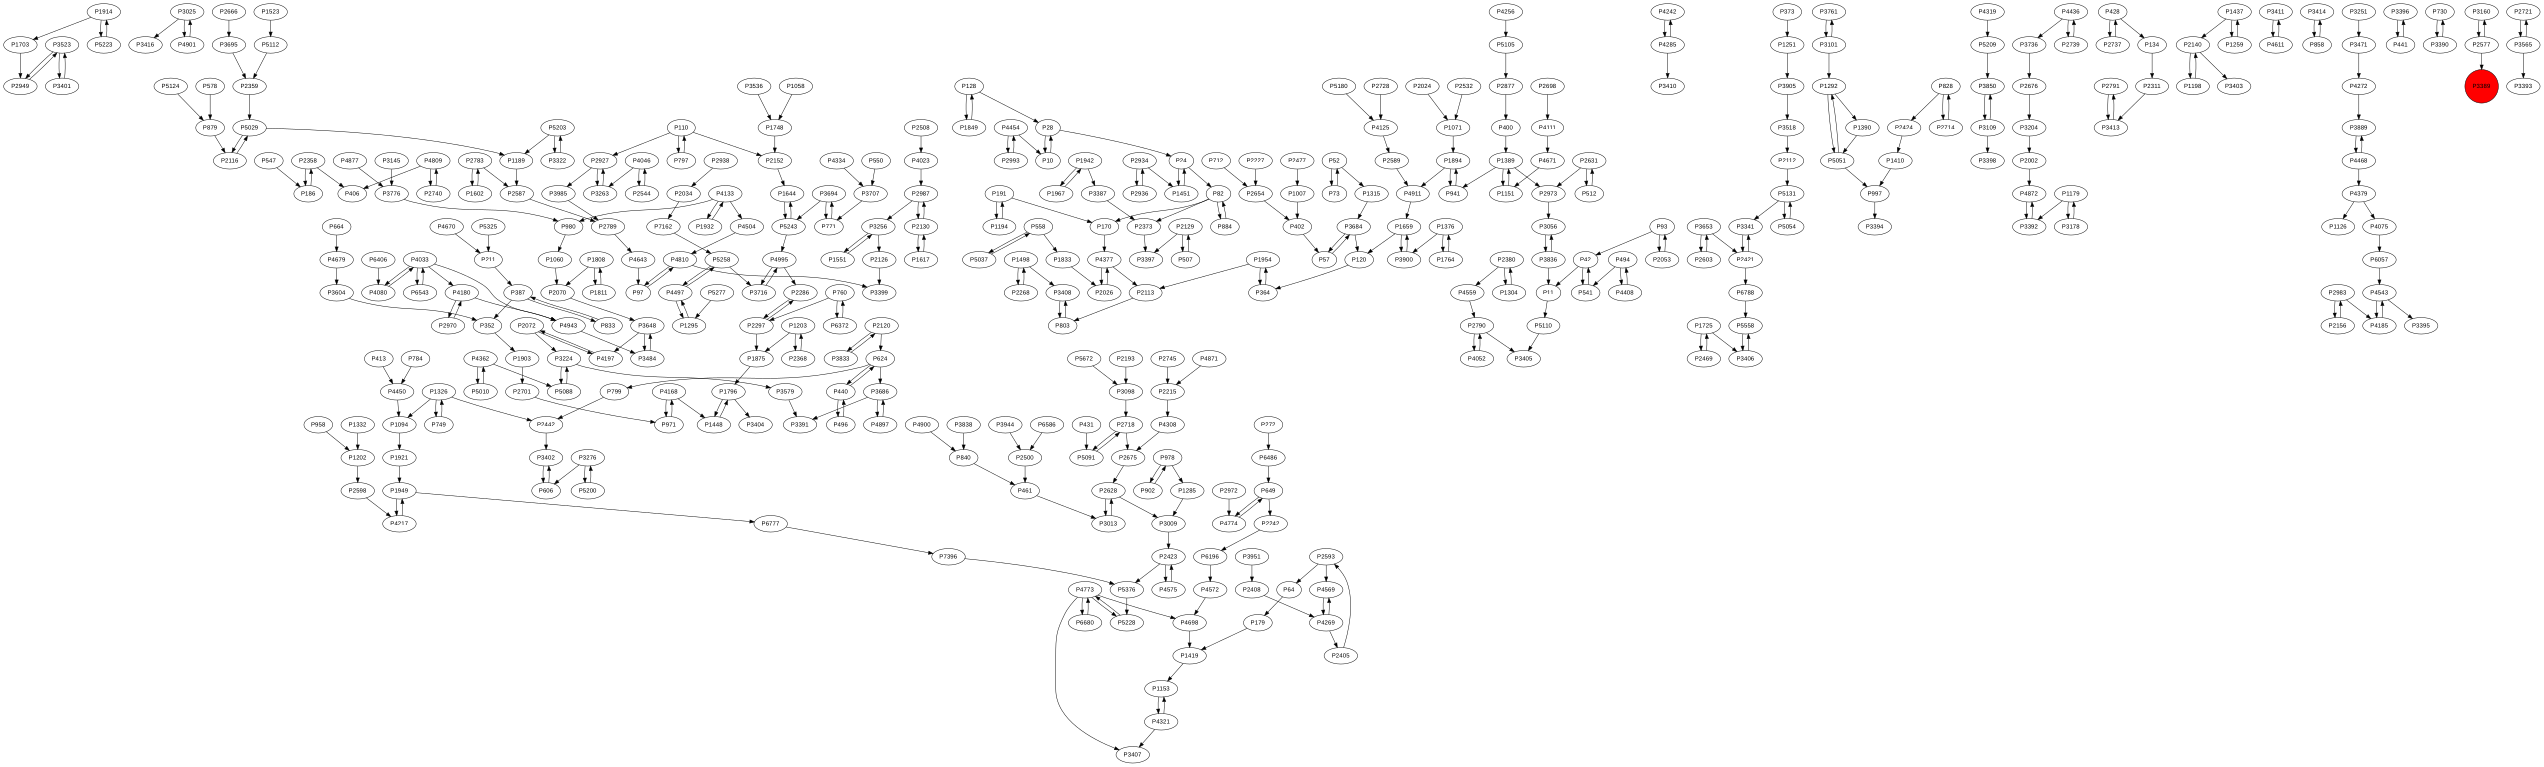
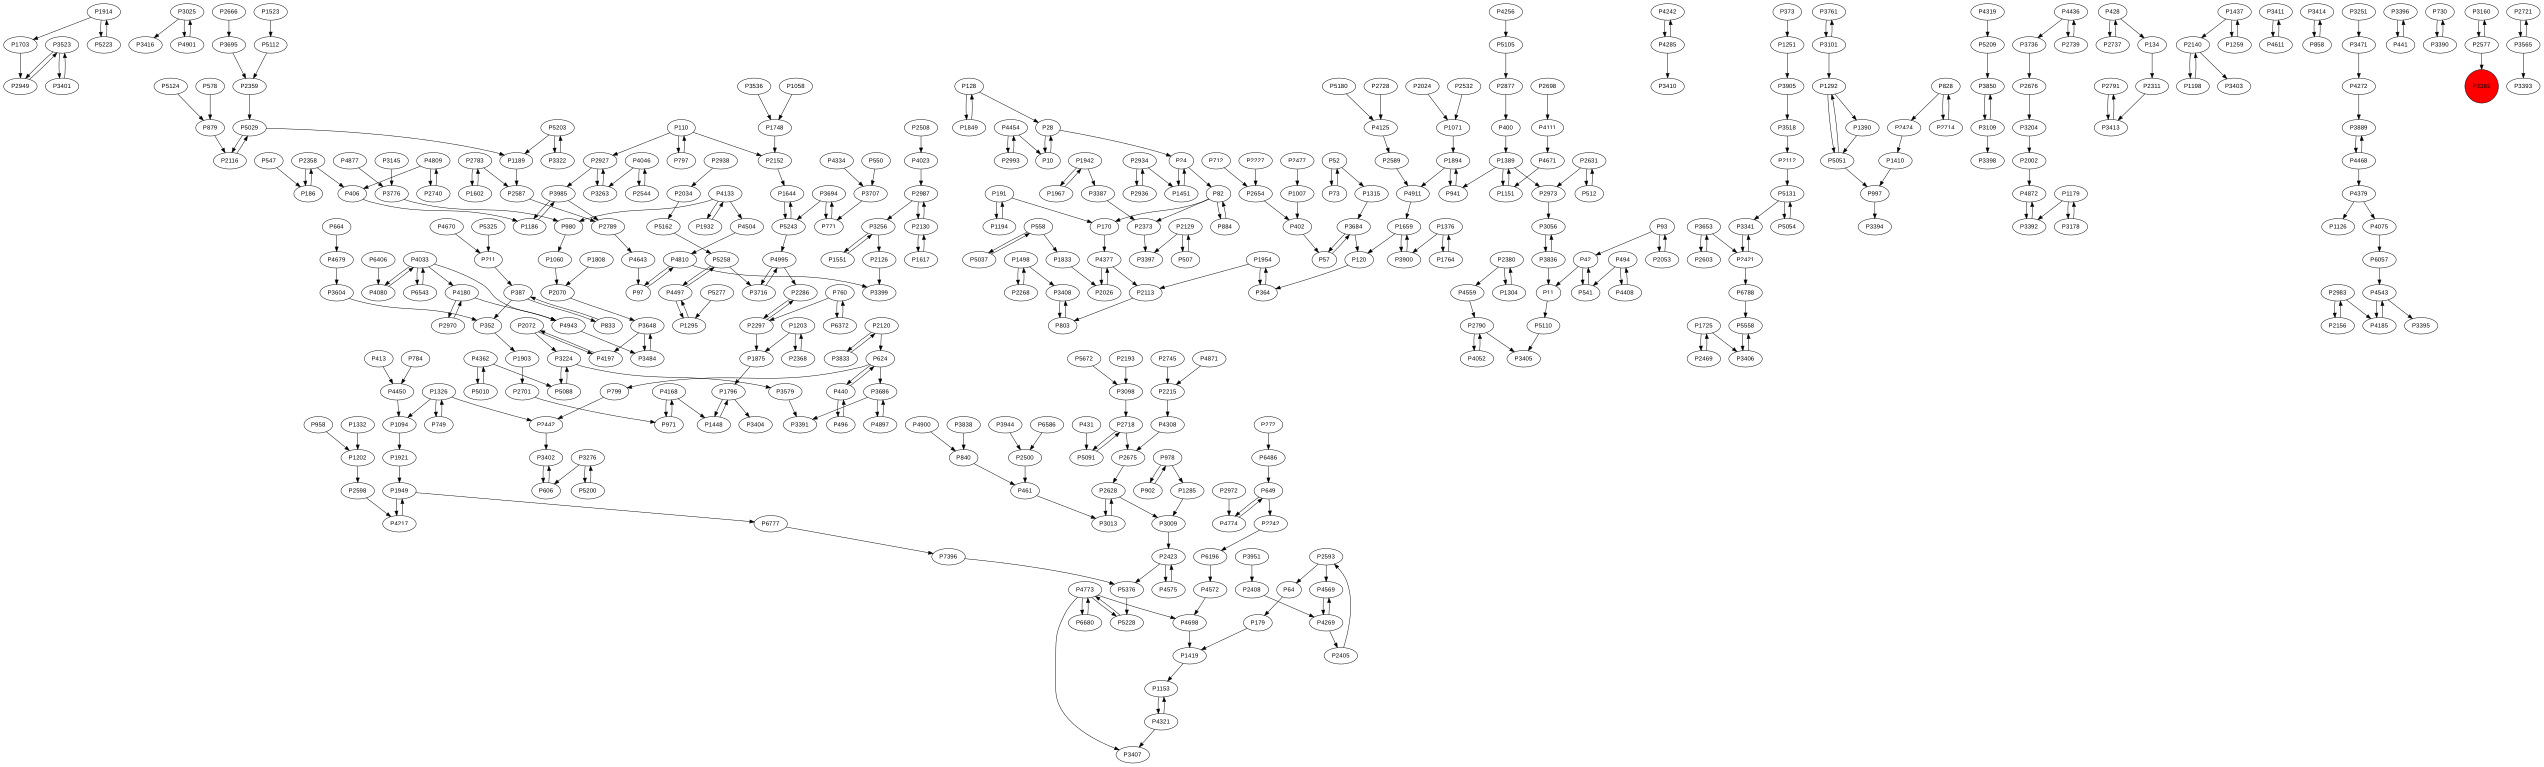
none -> (530, 227)
(663, 227) -> (663, 227)
(599, 293) -> none
